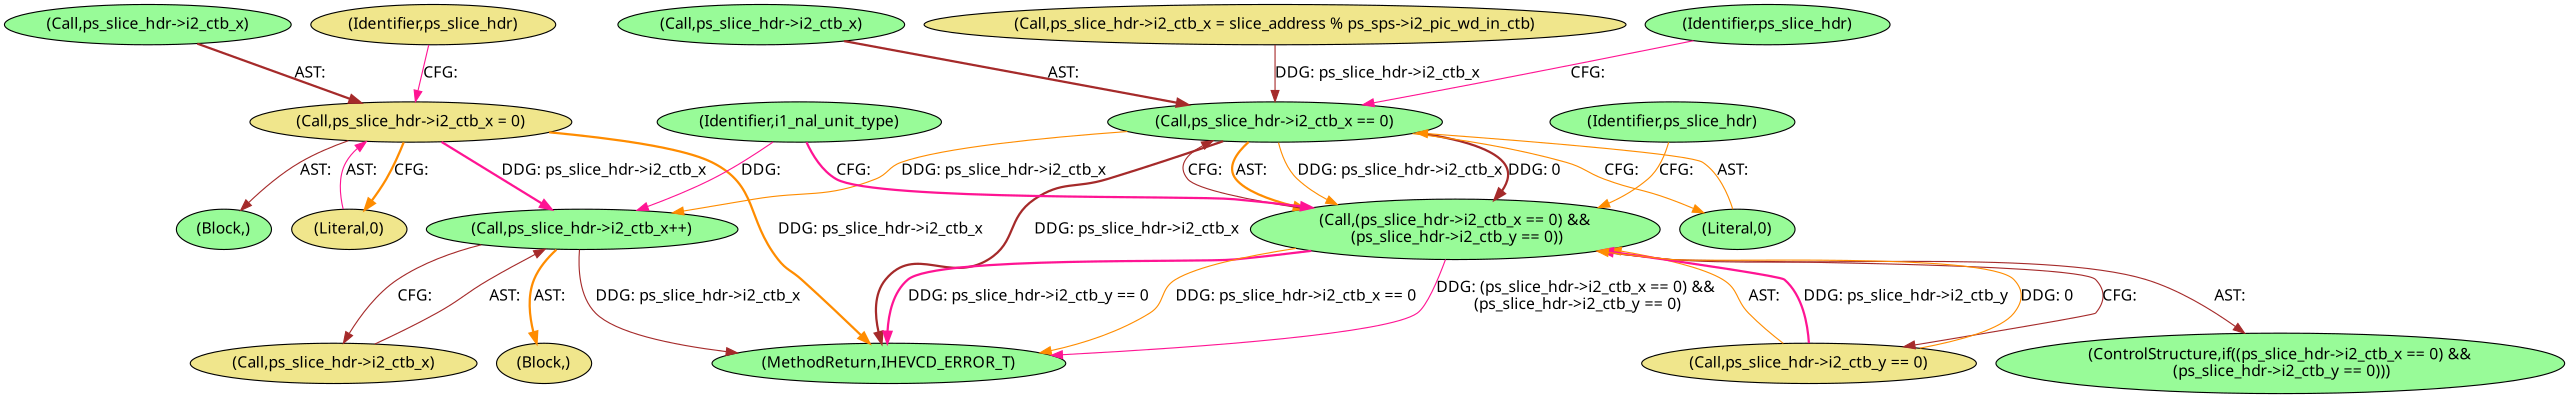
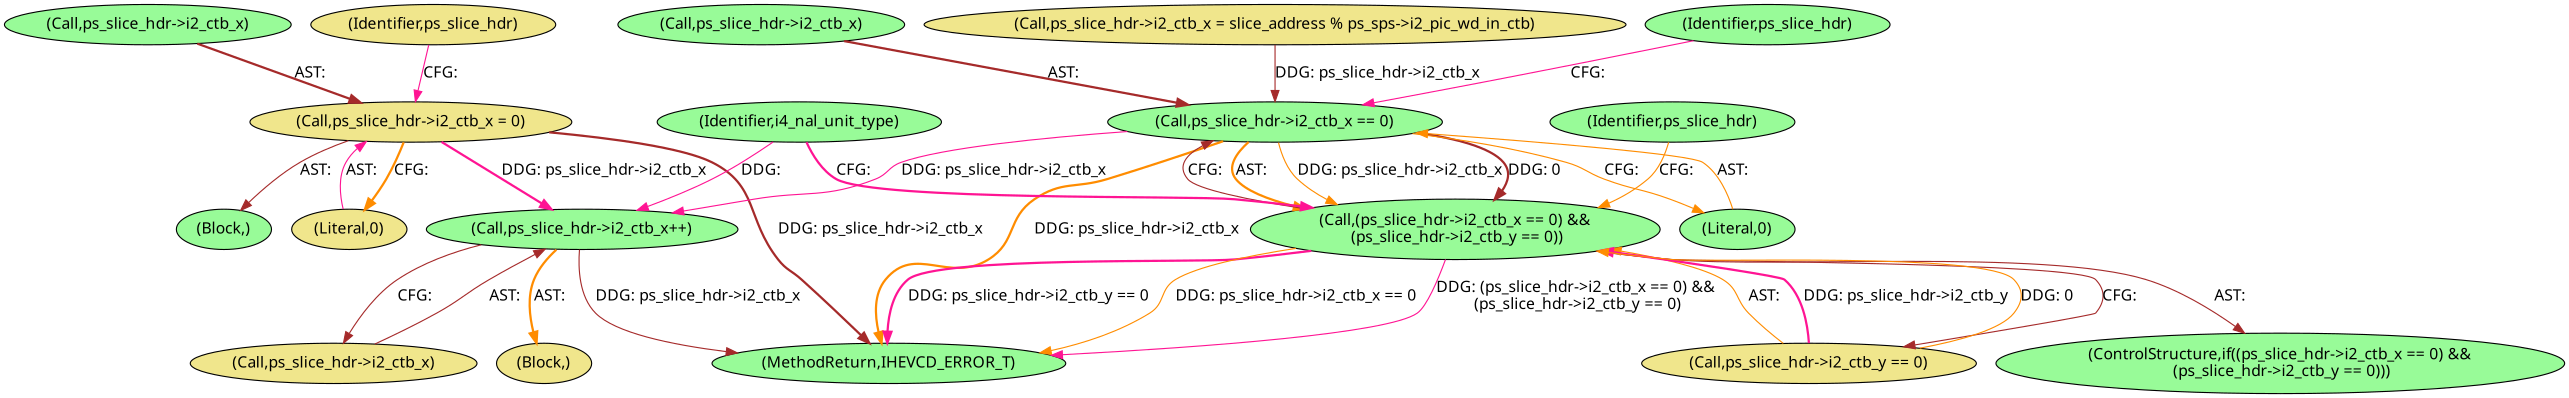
(799, 122) -> (799, 122)
(902, 162) -> (902, 162)
(738, 183) -> (738, 183)
(1019, 214) -> (1019, 214)
